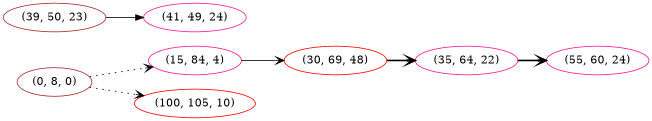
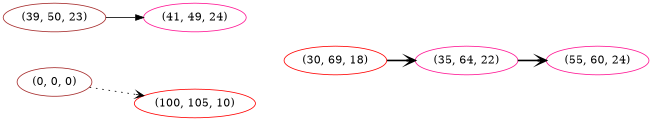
(195, 60) -> none
(335, 60) -> (335, 60)
(55, 82) -> (55, 82)
